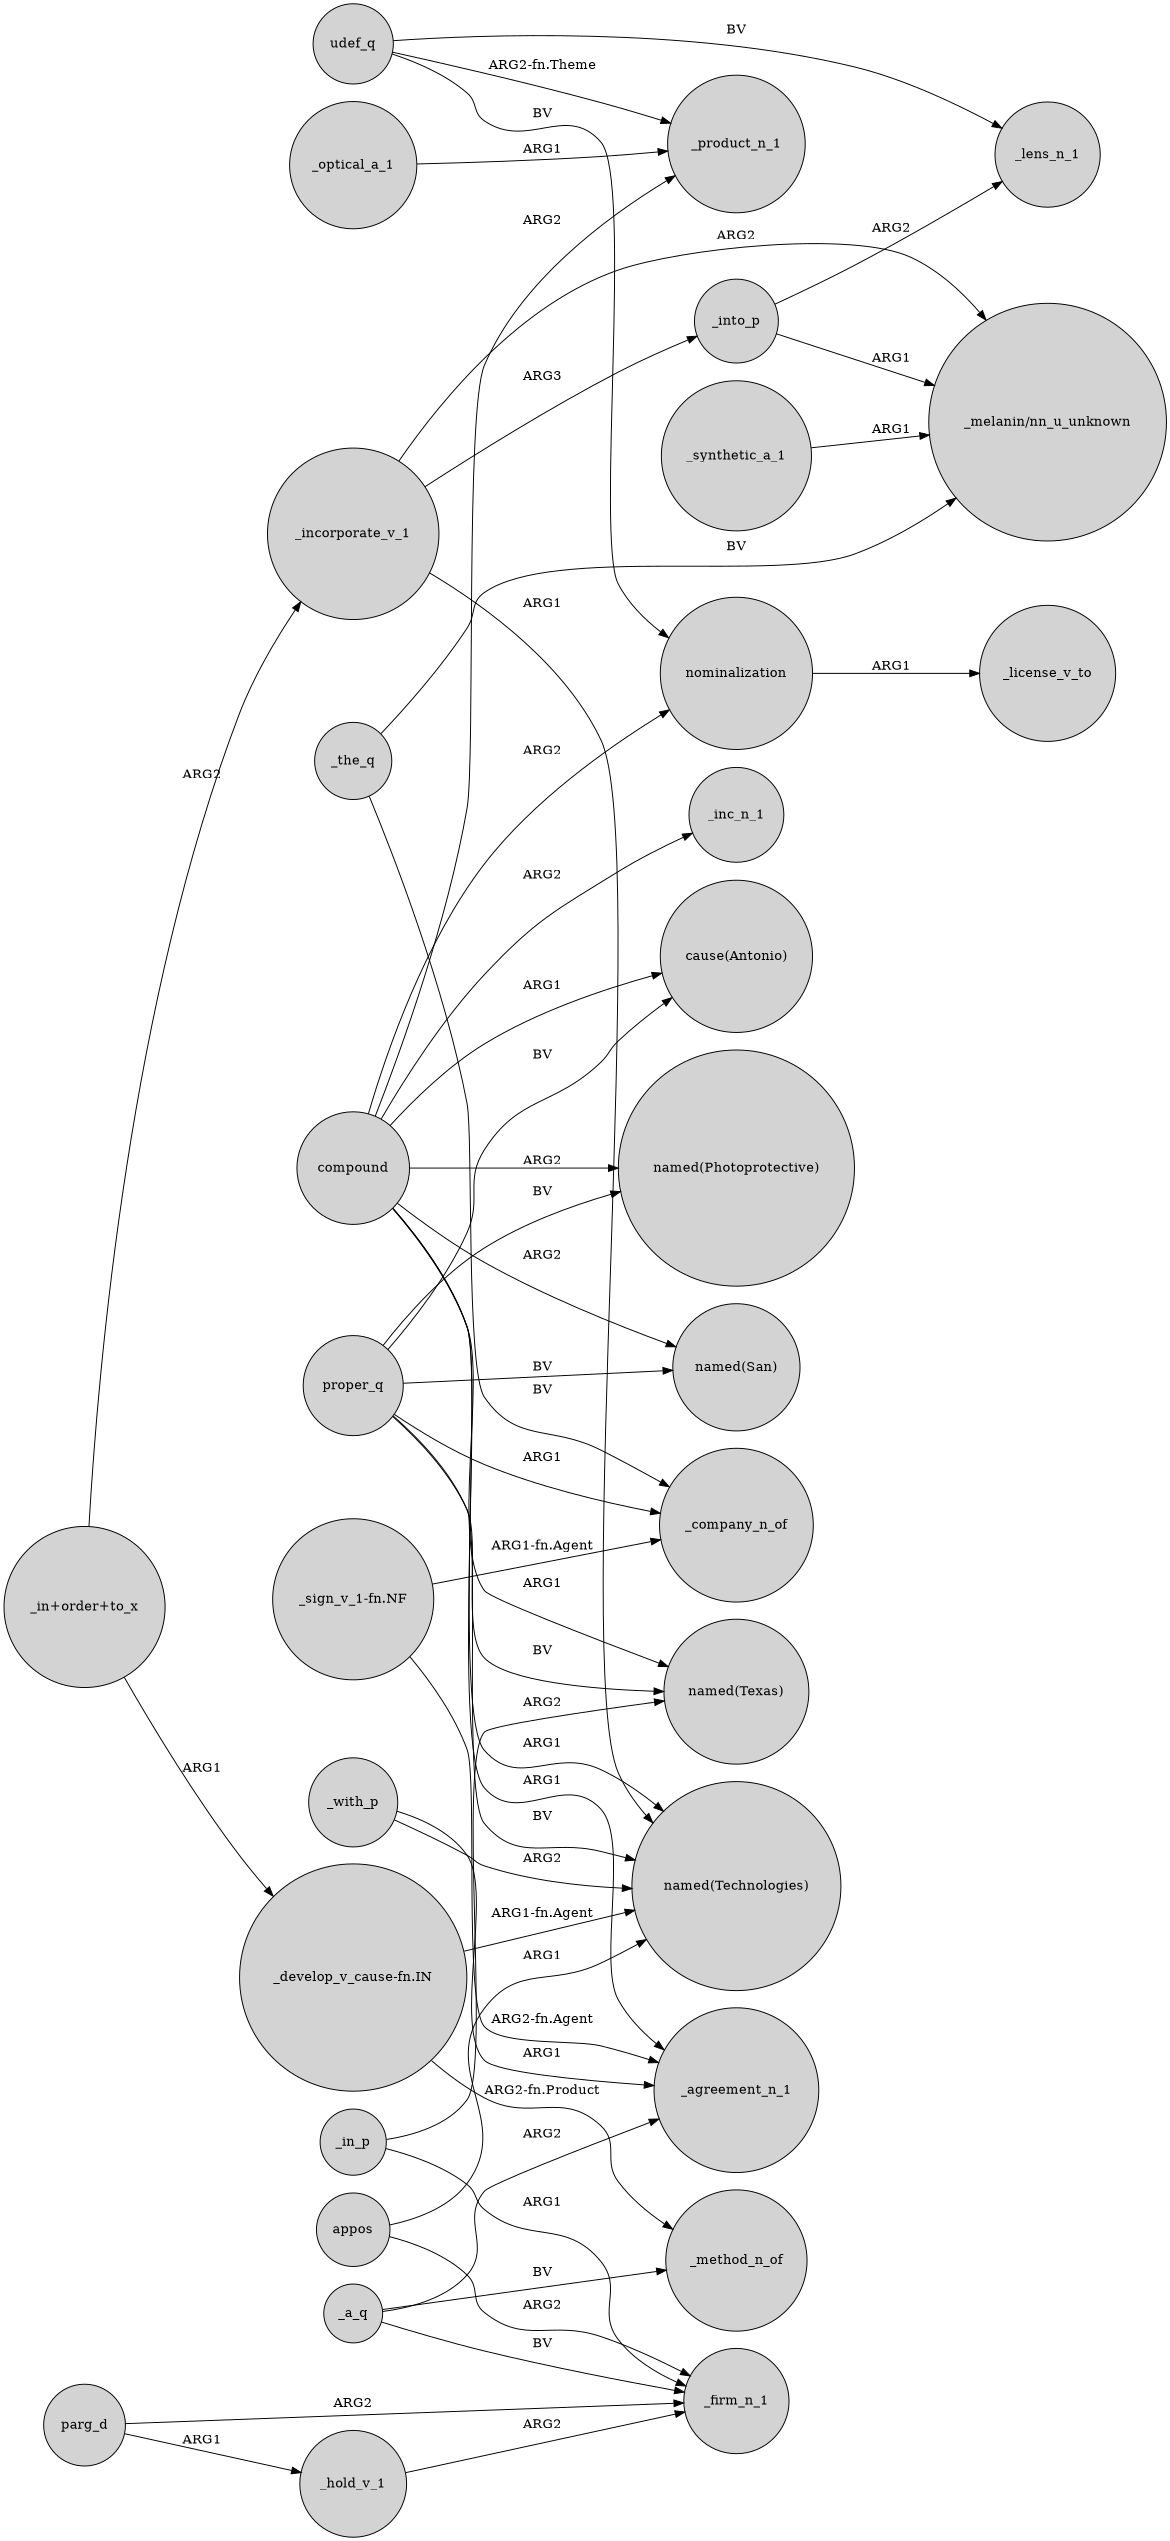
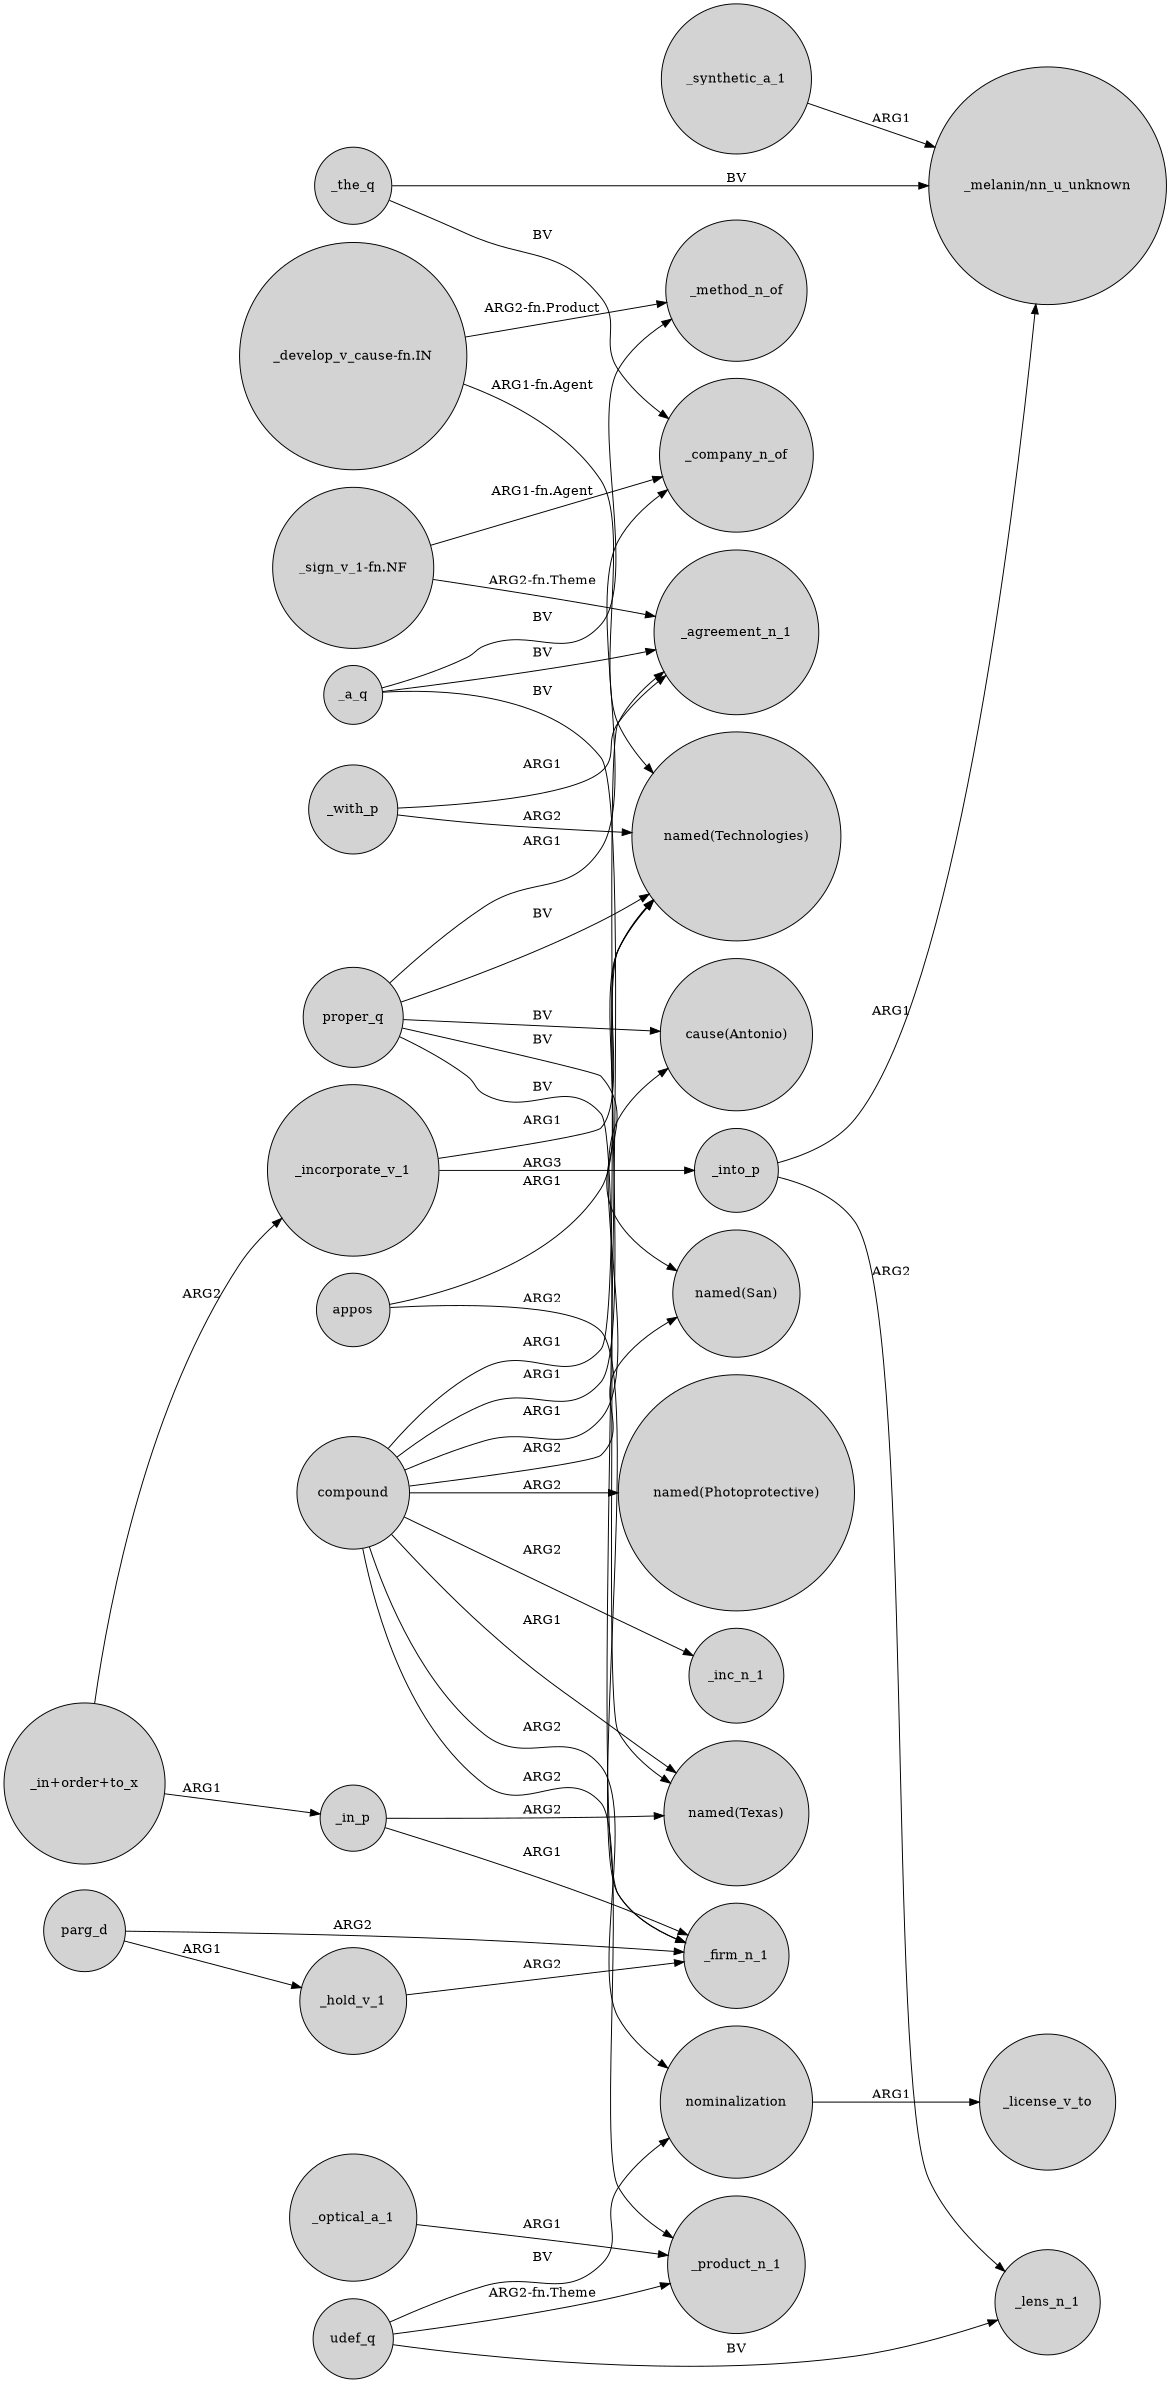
(662, 259) -> none
(483, 1249) -> none
(191, 1786) -> (238, 1803)
(543, 2019) -> (543, 581)
(543, 2134) -> (543, 653)
